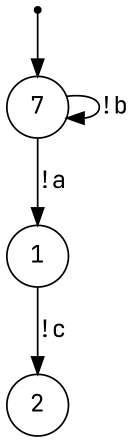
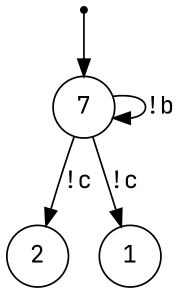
(52, 182) -> (124, 182)
(38, 322) -> (62, 173)
